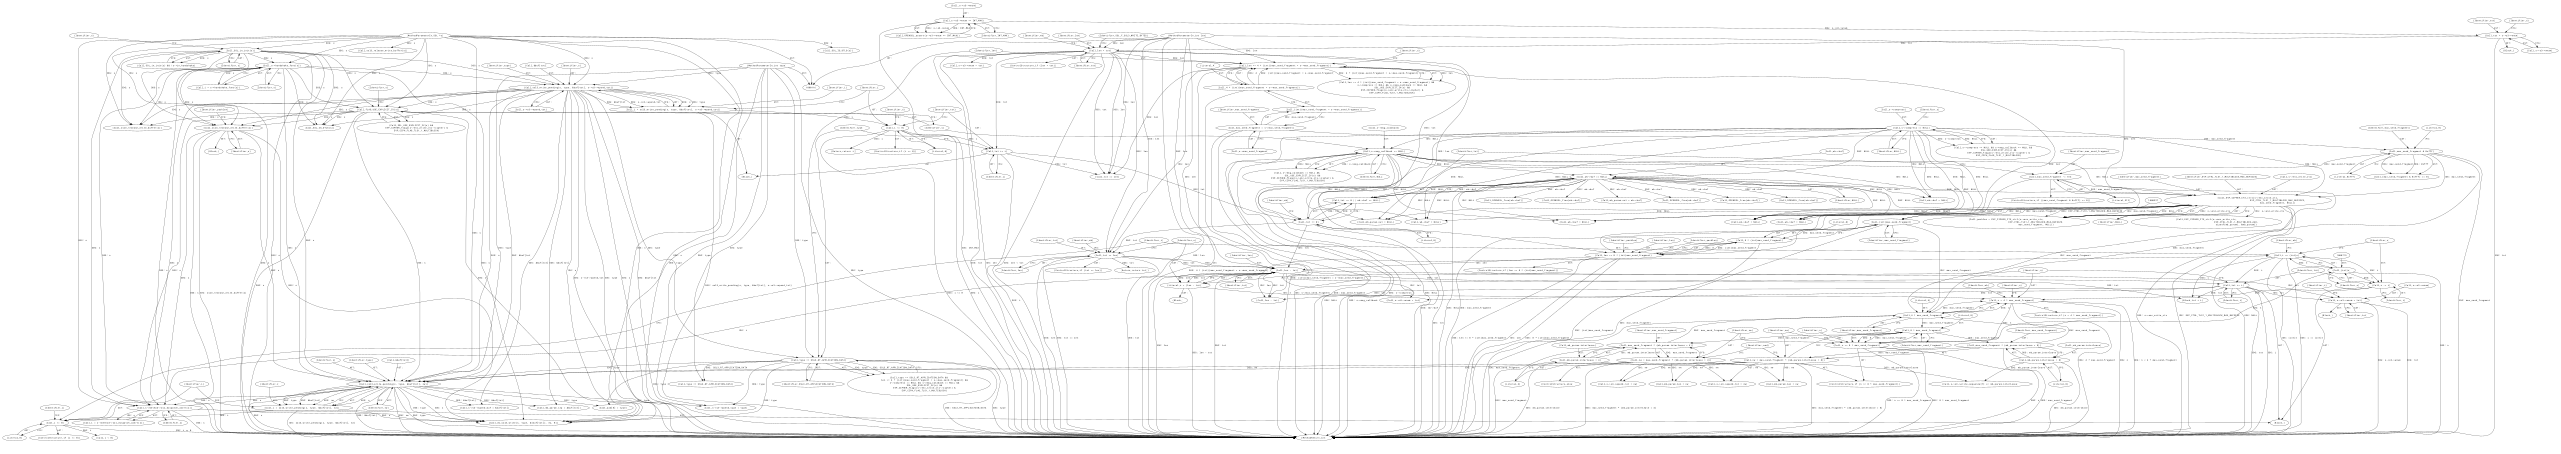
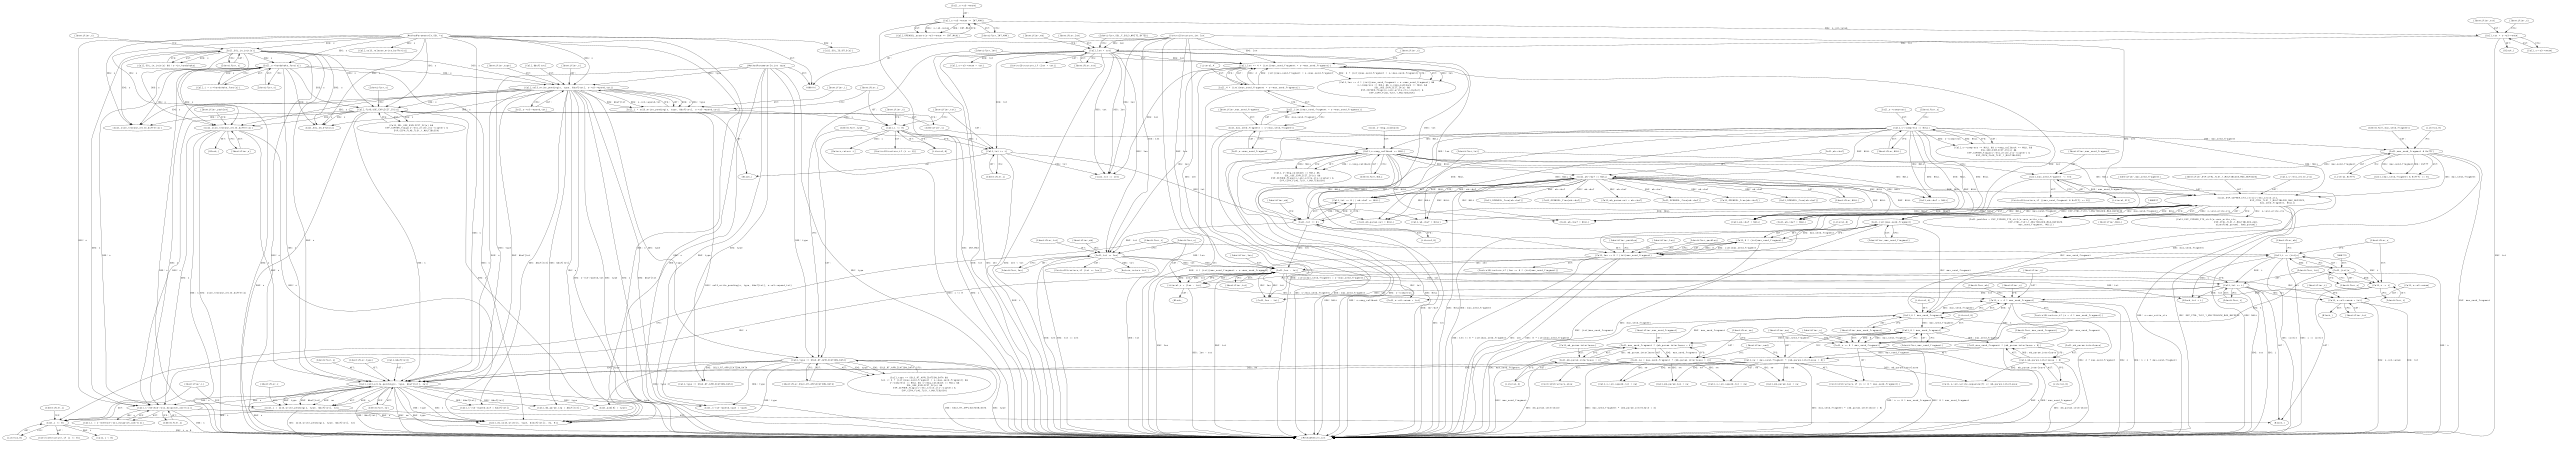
(1187, 36) -> (1187, 36)
(349, 395) -> none
